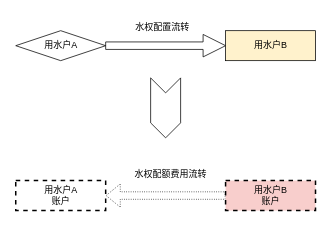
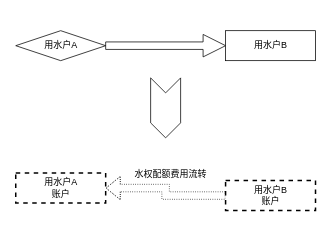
(162, 27) -> none
(271, 45) -> (271, 45)
(61, 195) -> (61, 188)
(271, 195) -> (271, 195)
